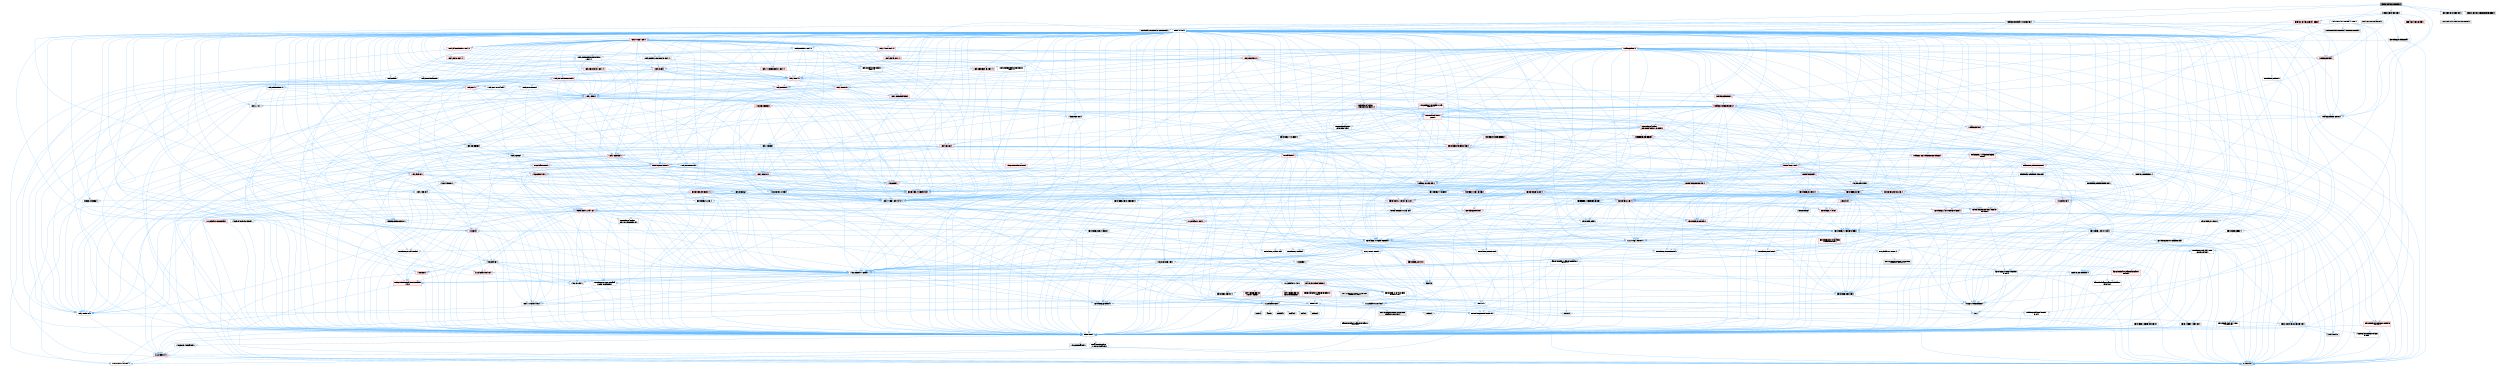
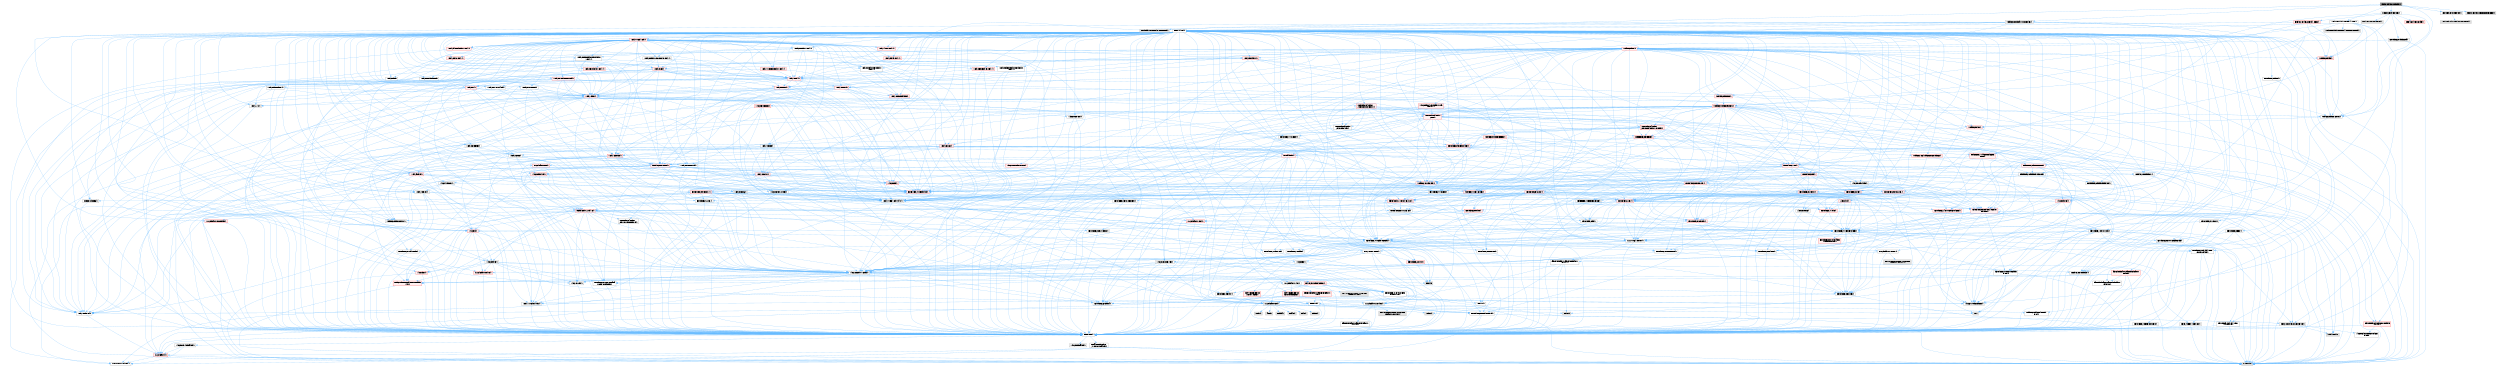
(242, 221) -> none
